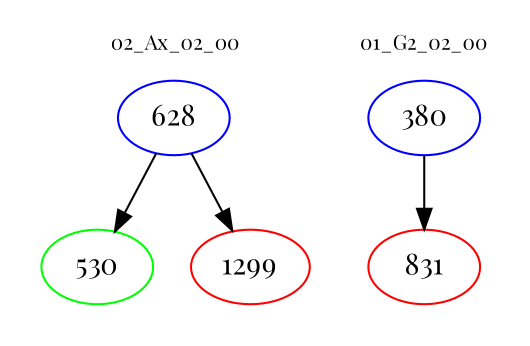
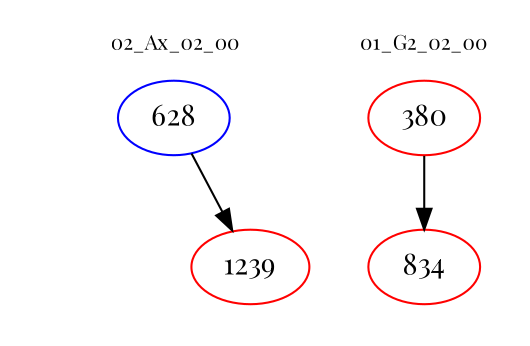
(424, 118) -> (424, 118)
(97, 267) -> none
(250, 267) -> (250, 267)
(424, 267) -> (424, 267)
